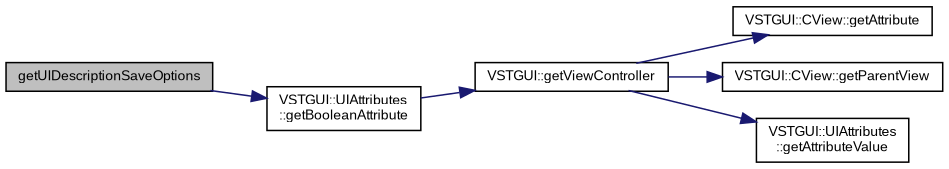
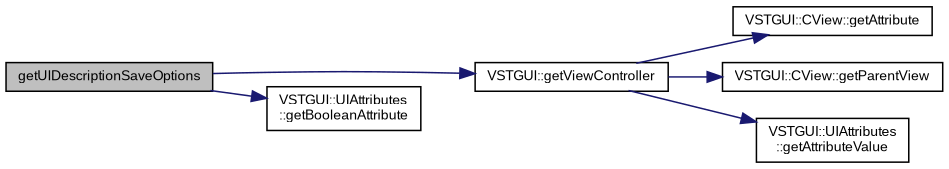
(440, 95) -> (336, 72)
